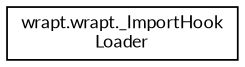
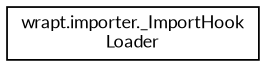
(122, 33) -> (133, 33)
